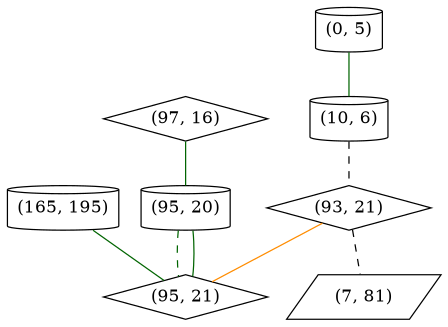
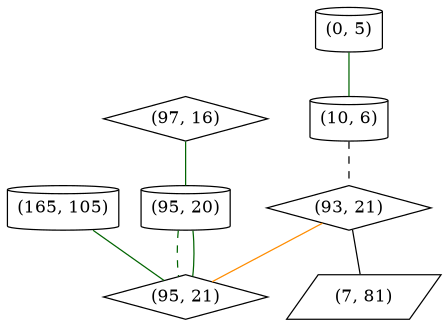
(63, 208) -> (63, 208)
(356, 252) -> (356, 252)
